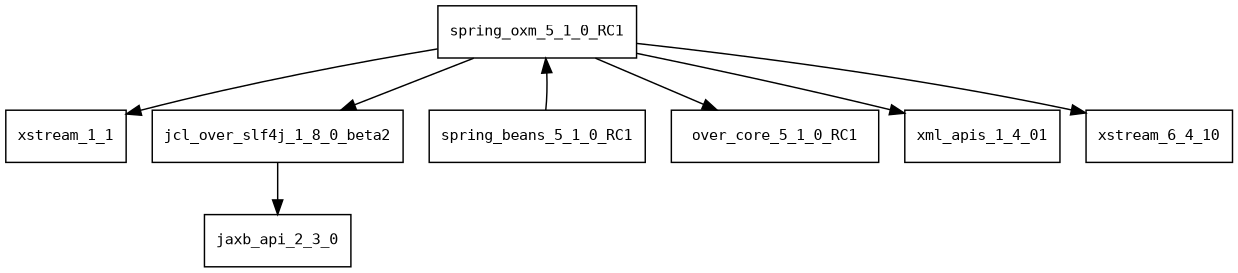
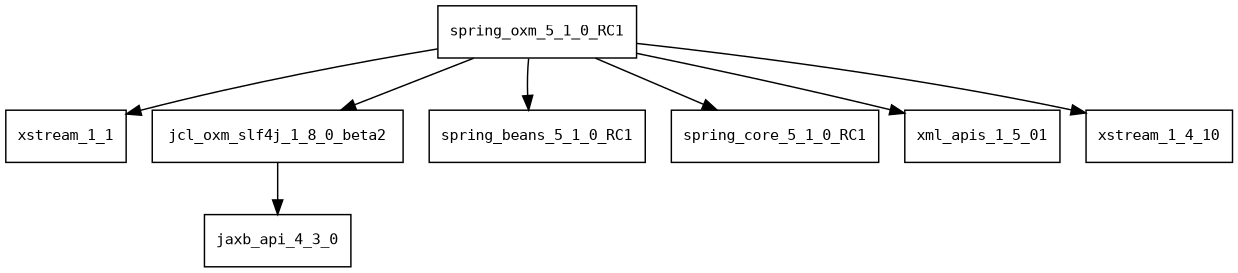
(547, 92) -> (528, 77)
(278, 136) -> (278, 136)
(775, 136) -> (775, 136)
(982, 136) -> (982, 136)
(1159, 136) -> (1159, 136)
(278, 241) -> (278, 241)
